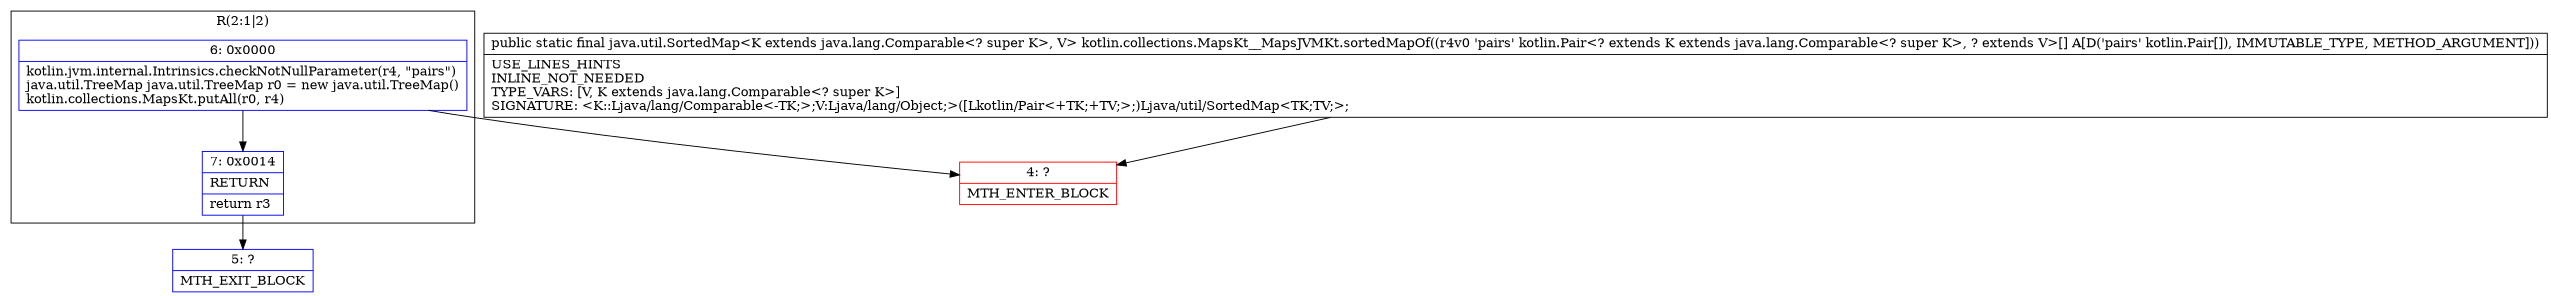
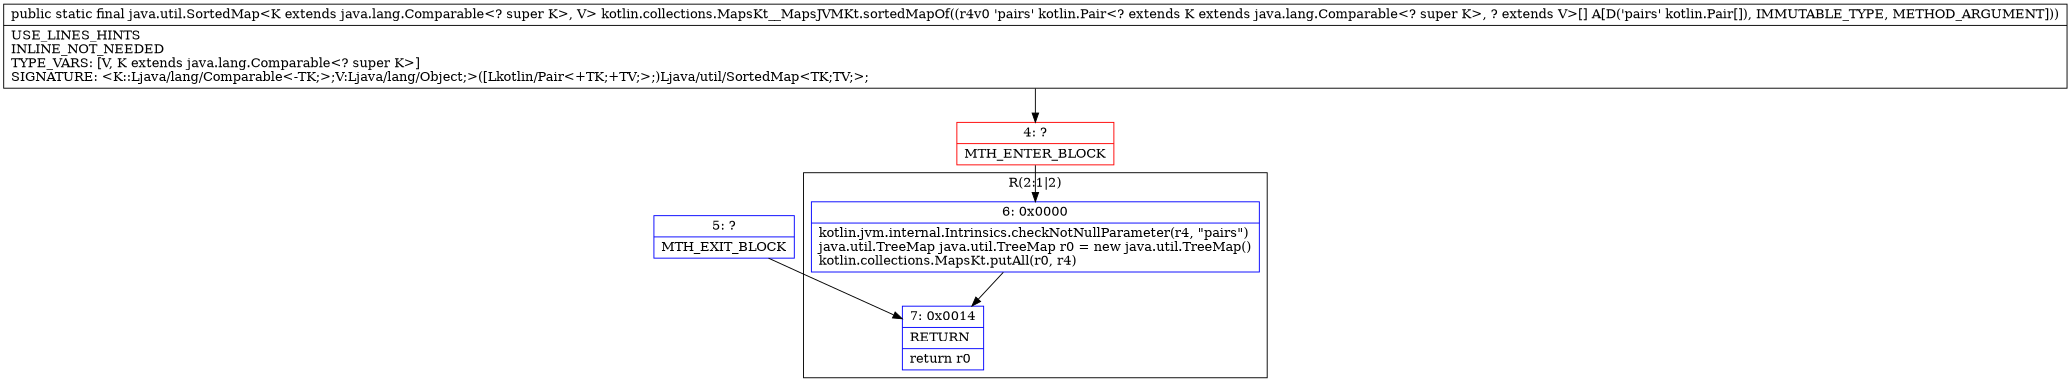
(689, 146) -> (1035, 179)
(241, 204) -> (941, 359)
(243, 229) -> (831, 287)
